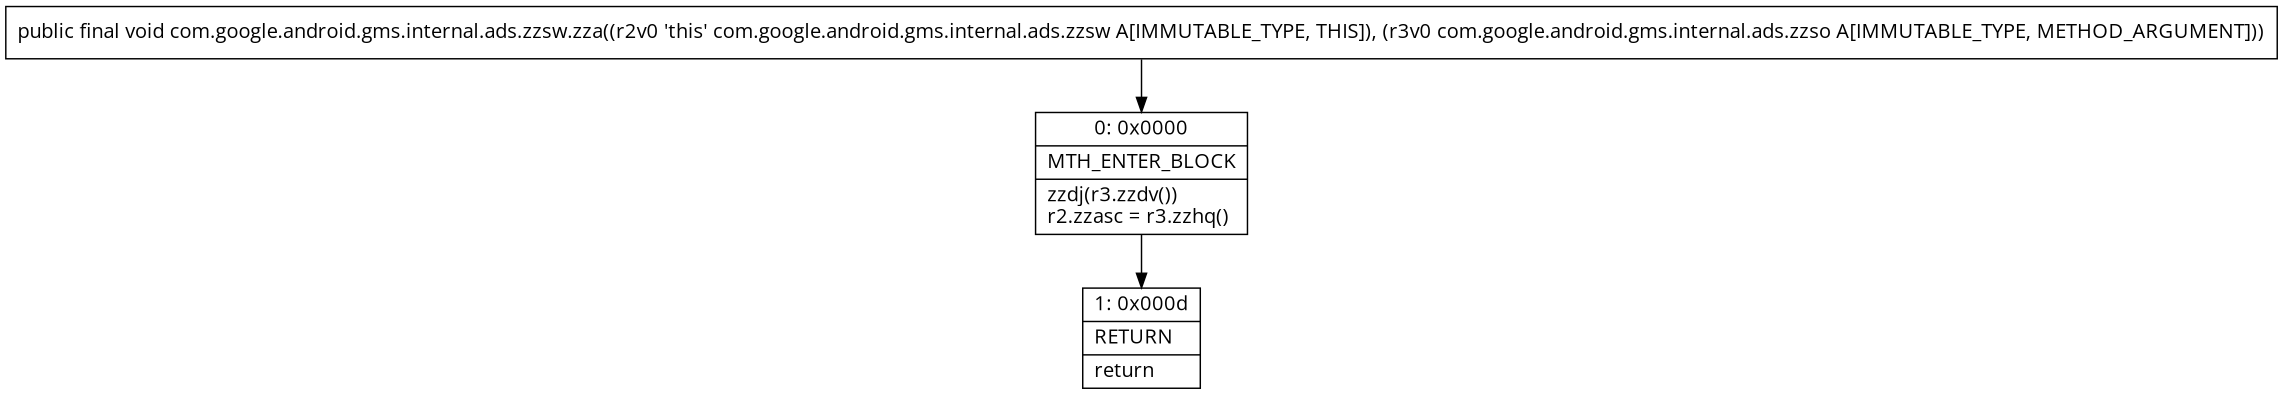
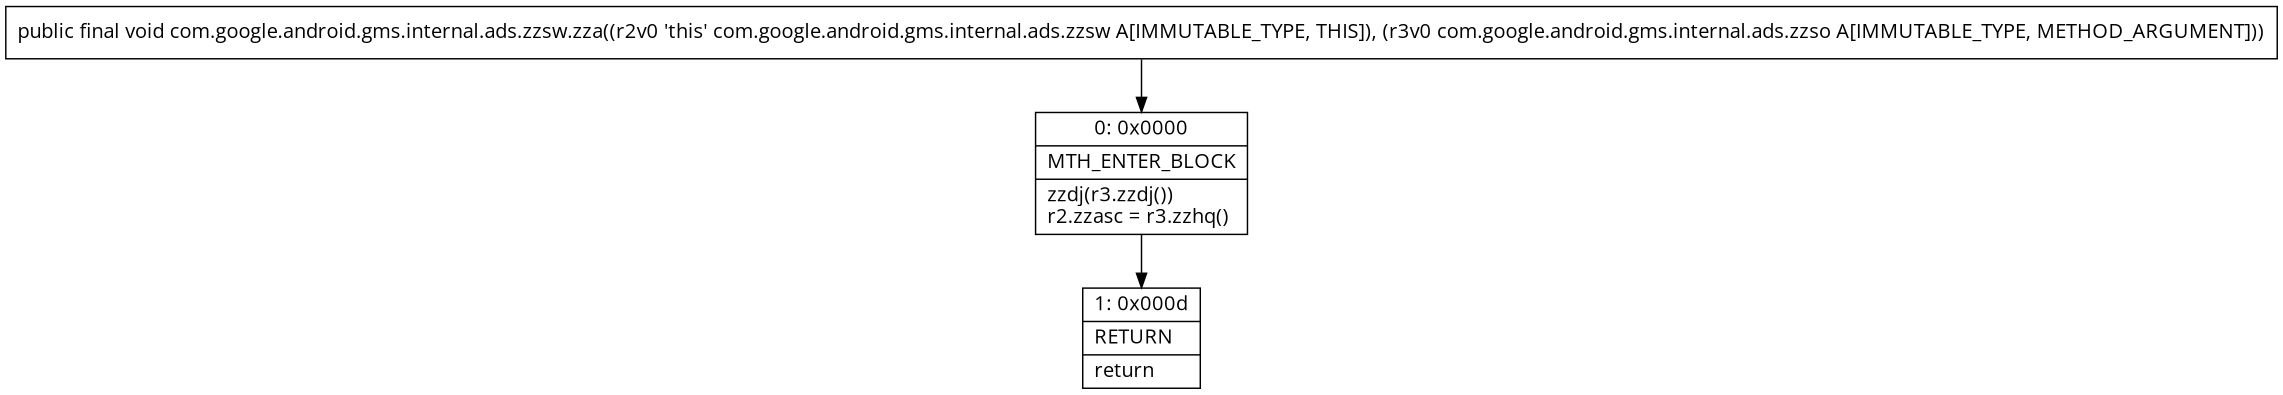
(1113, 195) -> (1111, 195)
